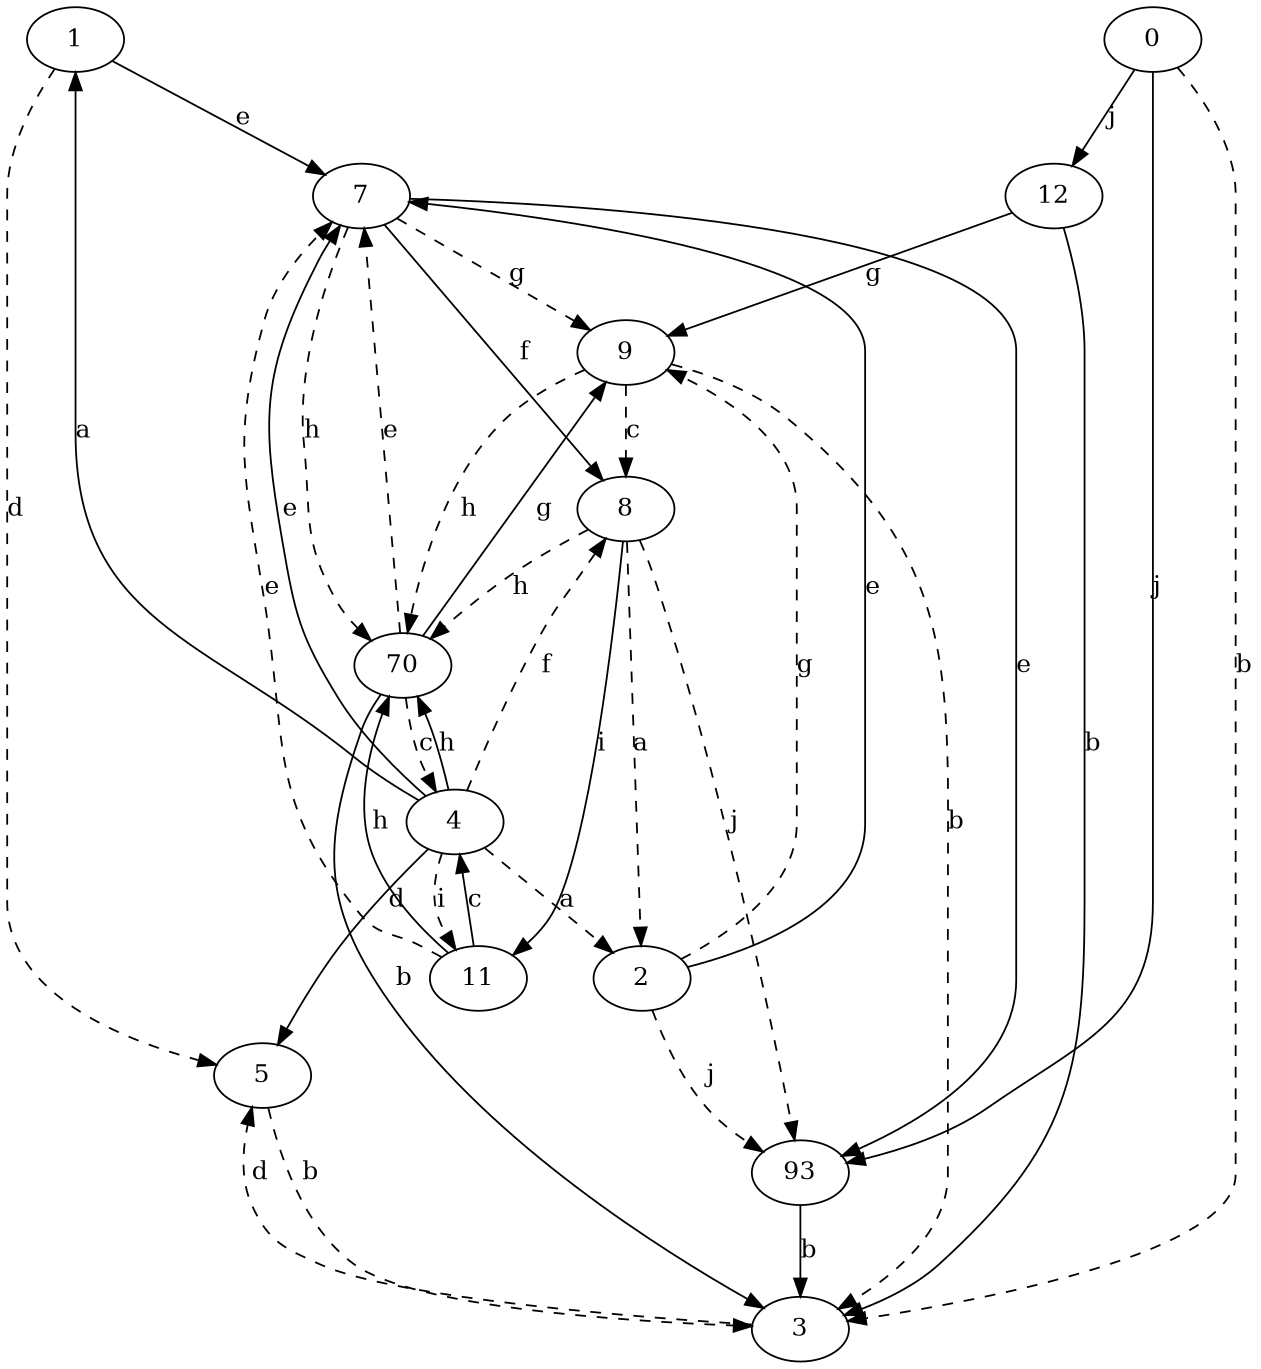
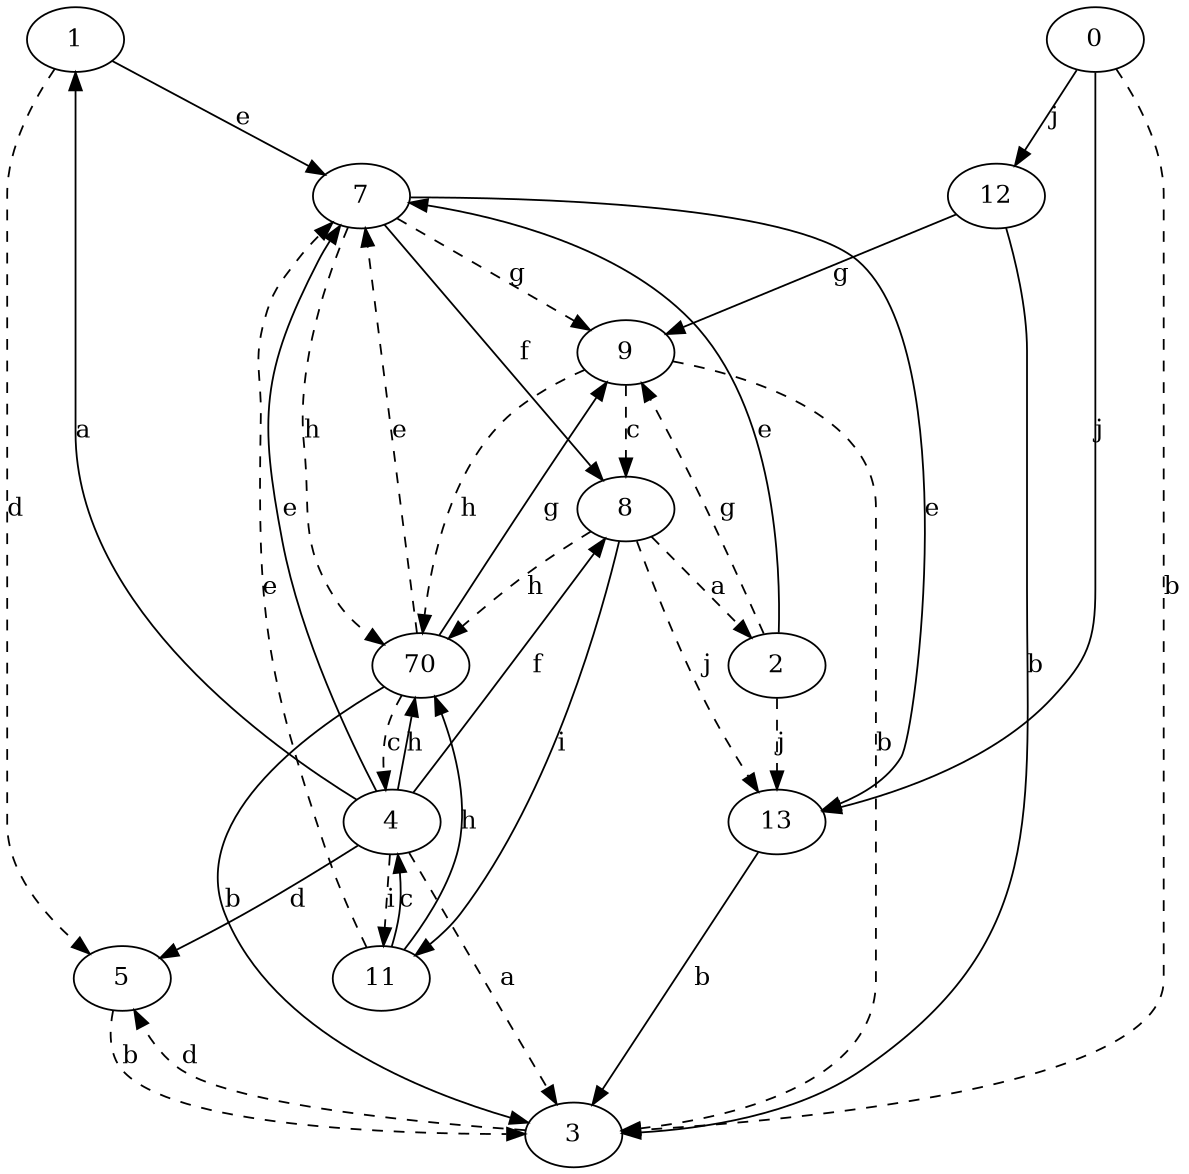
(523, 668) -> (504, 673)
(542, 895) -> (478, 970)
(800, 1173) -> (777, 822)
